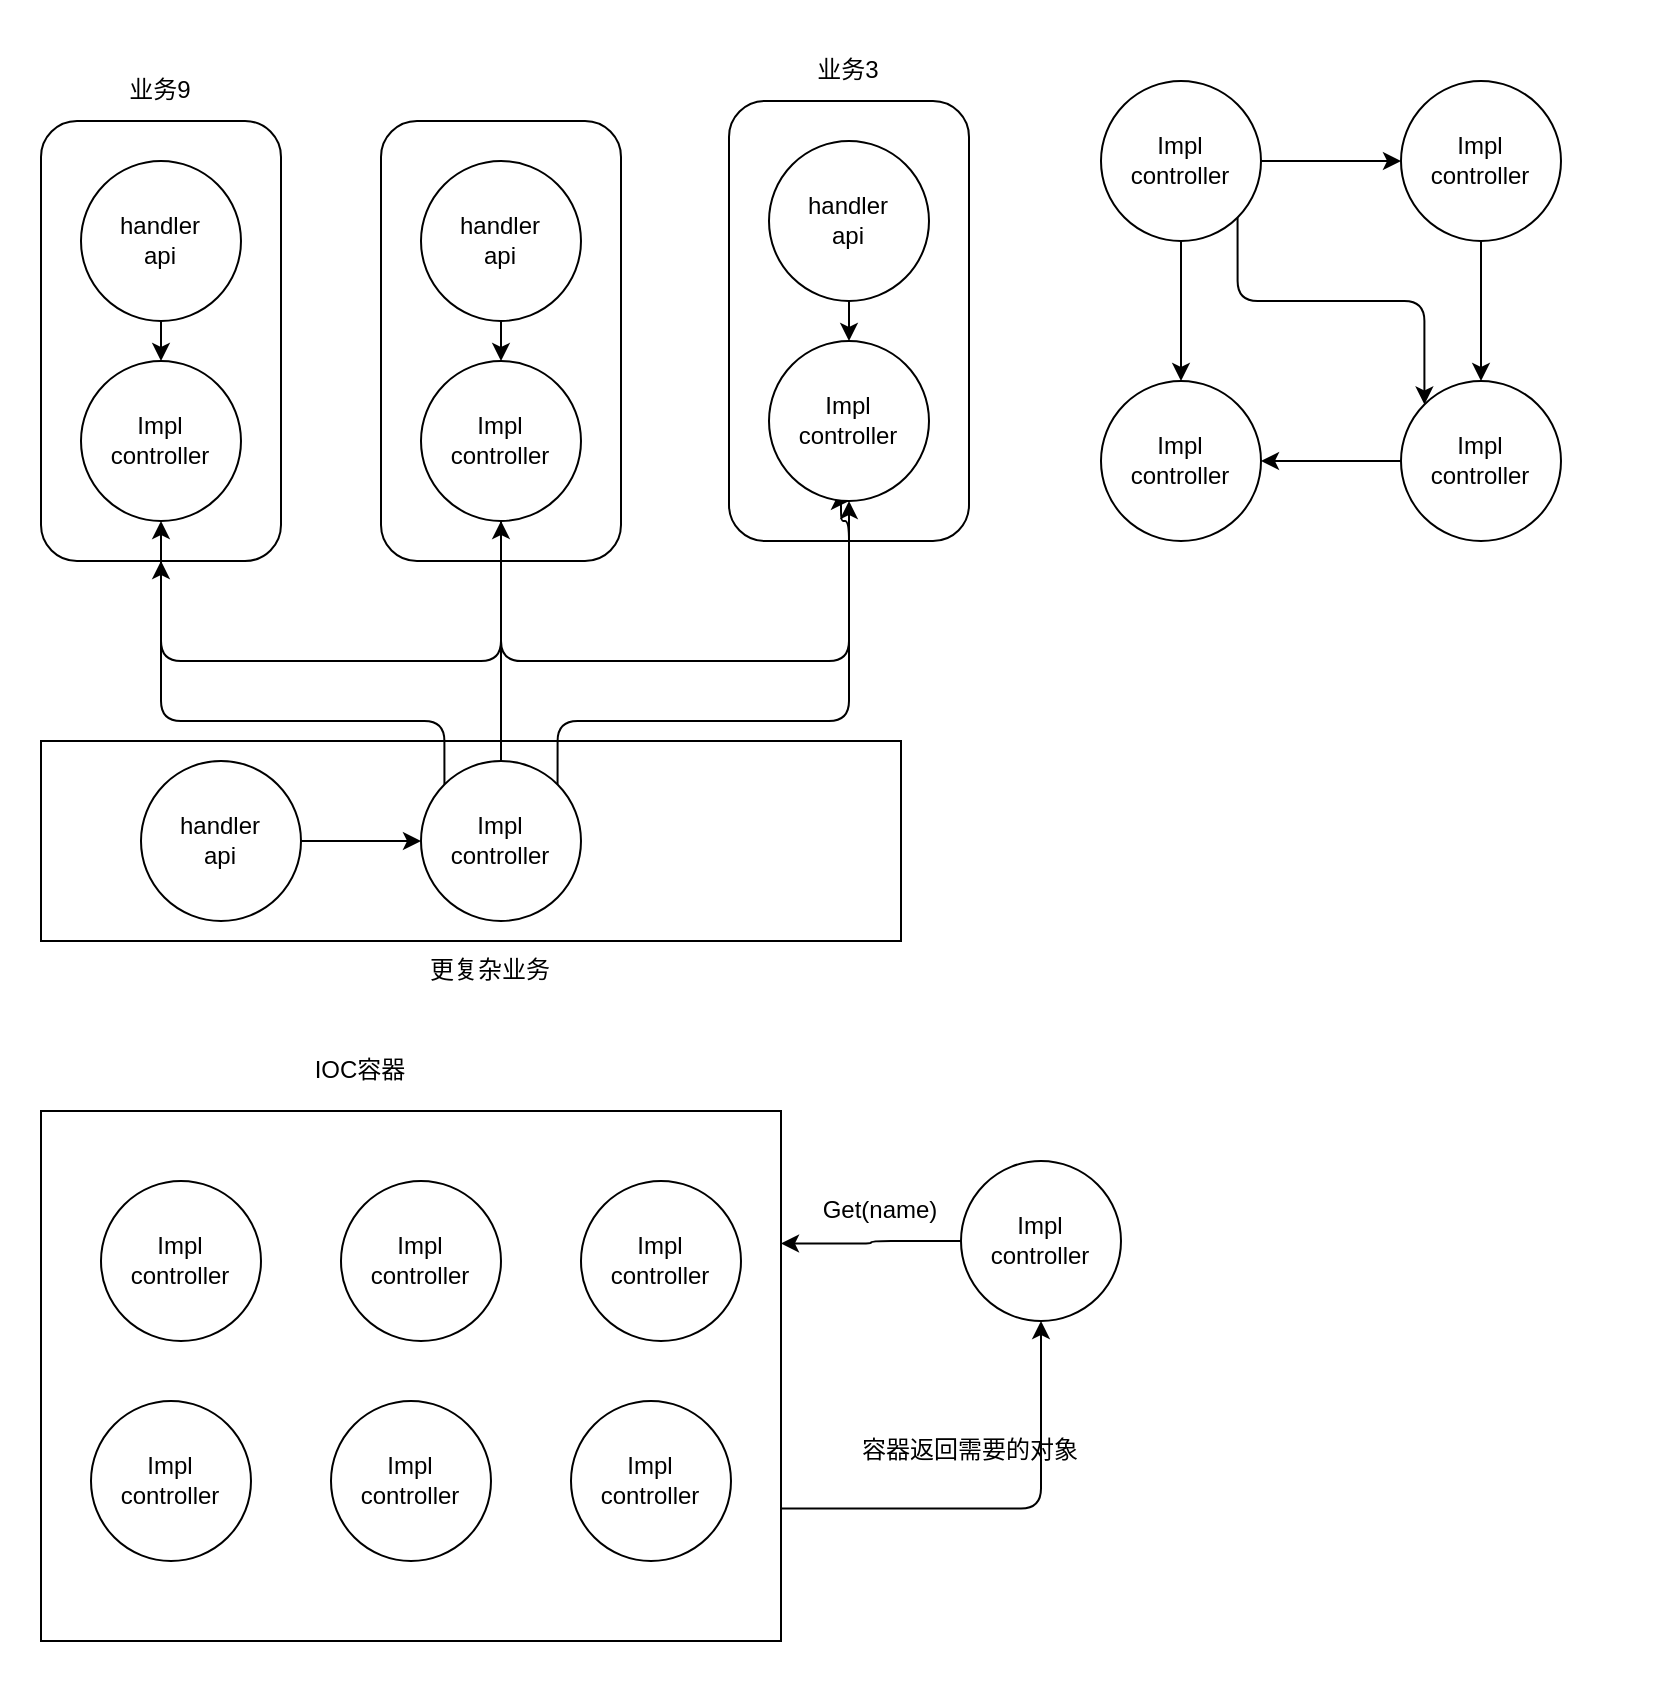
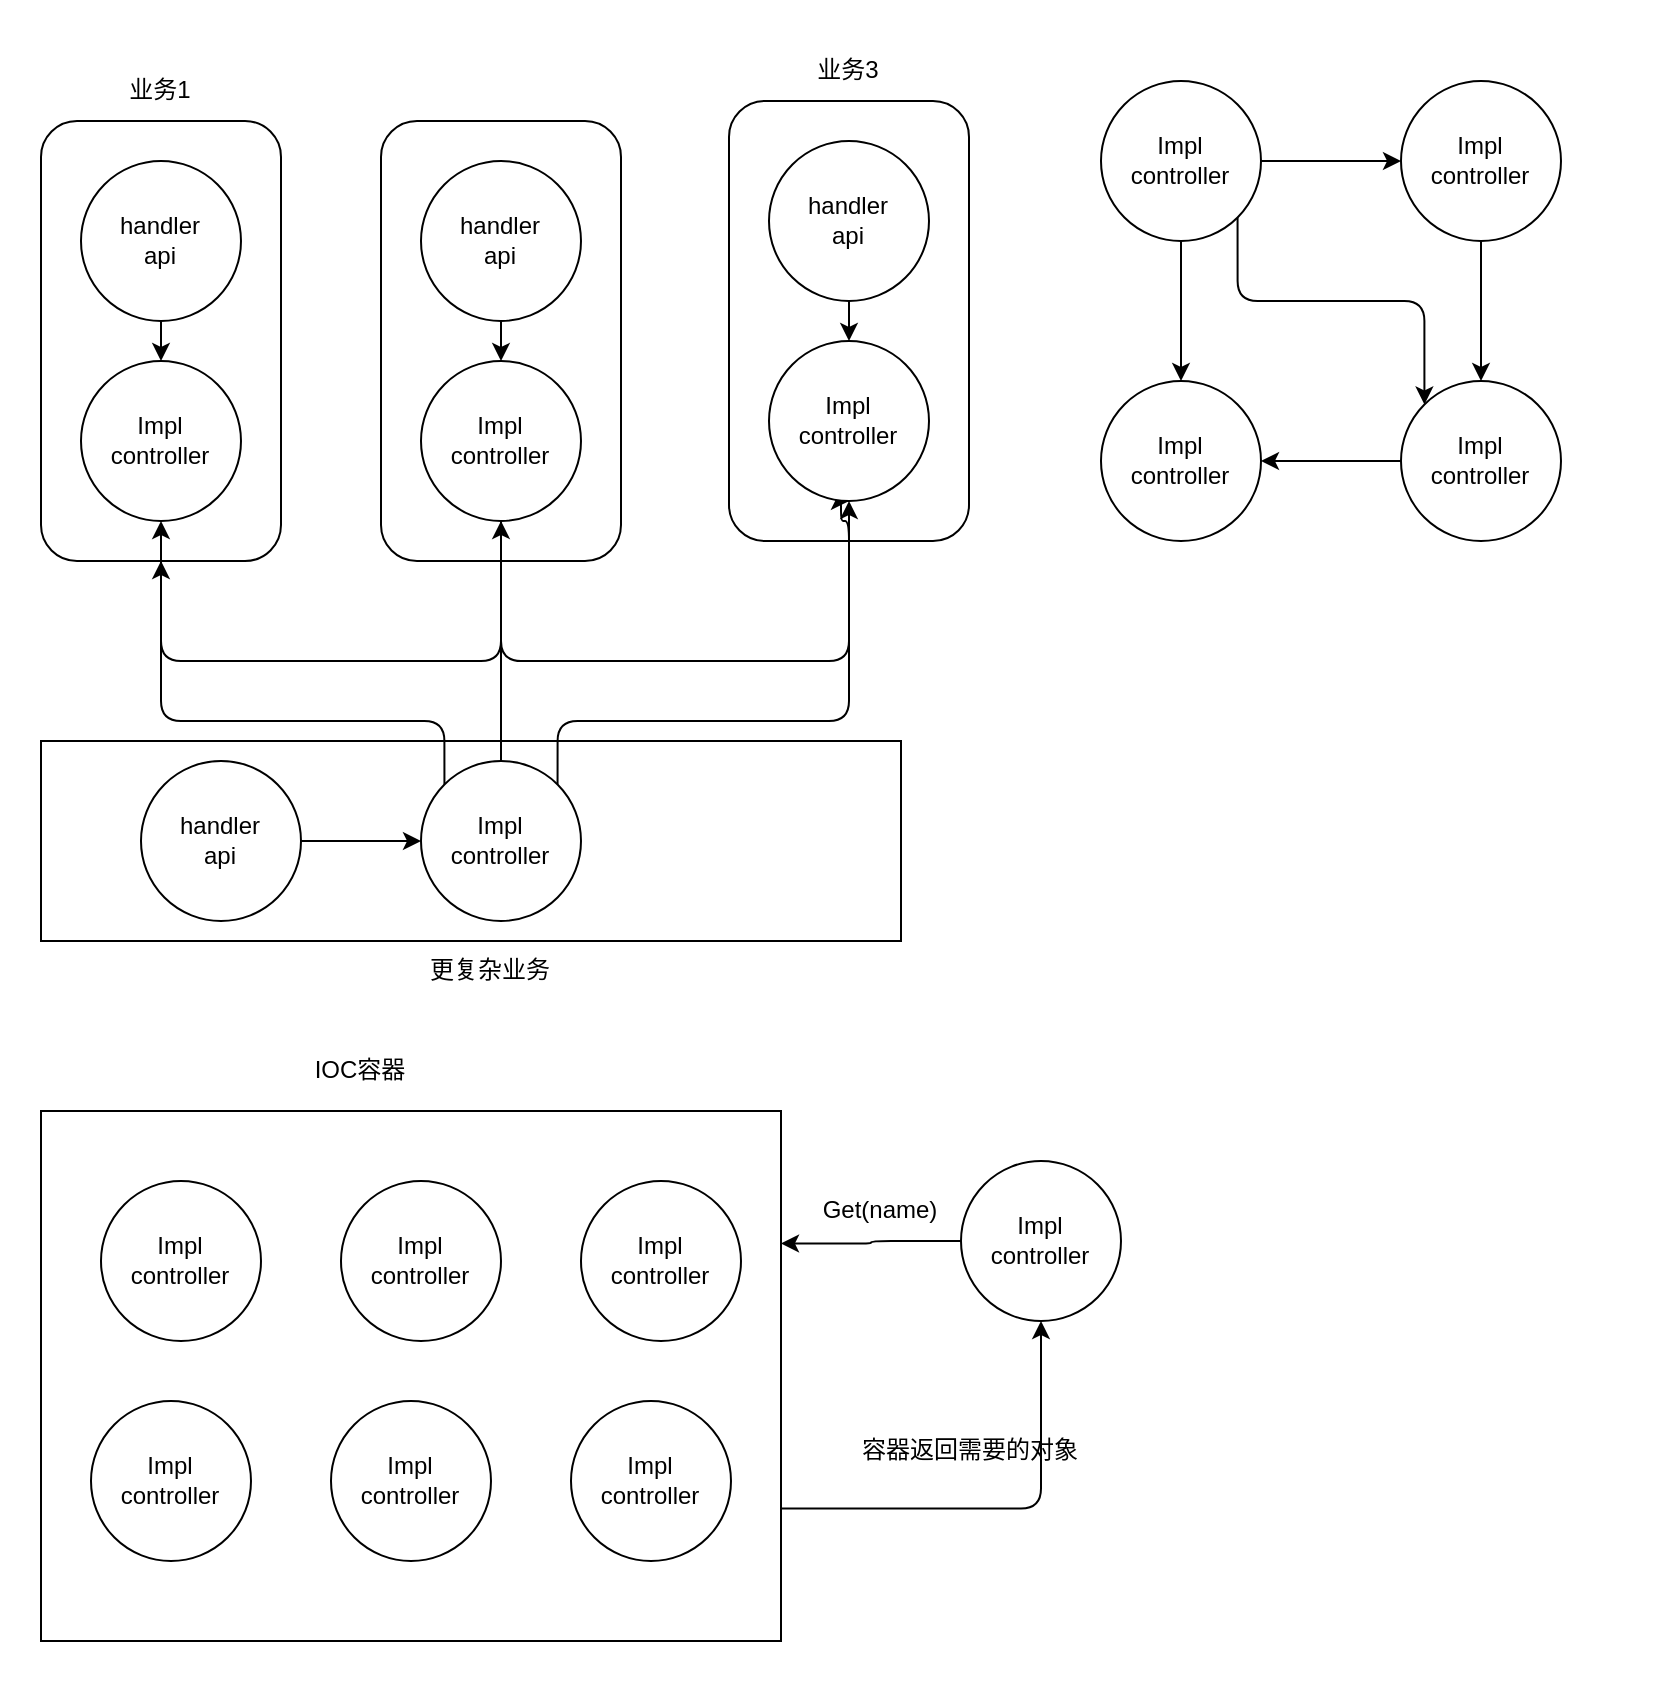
(161, 91) -> (161, 91)
